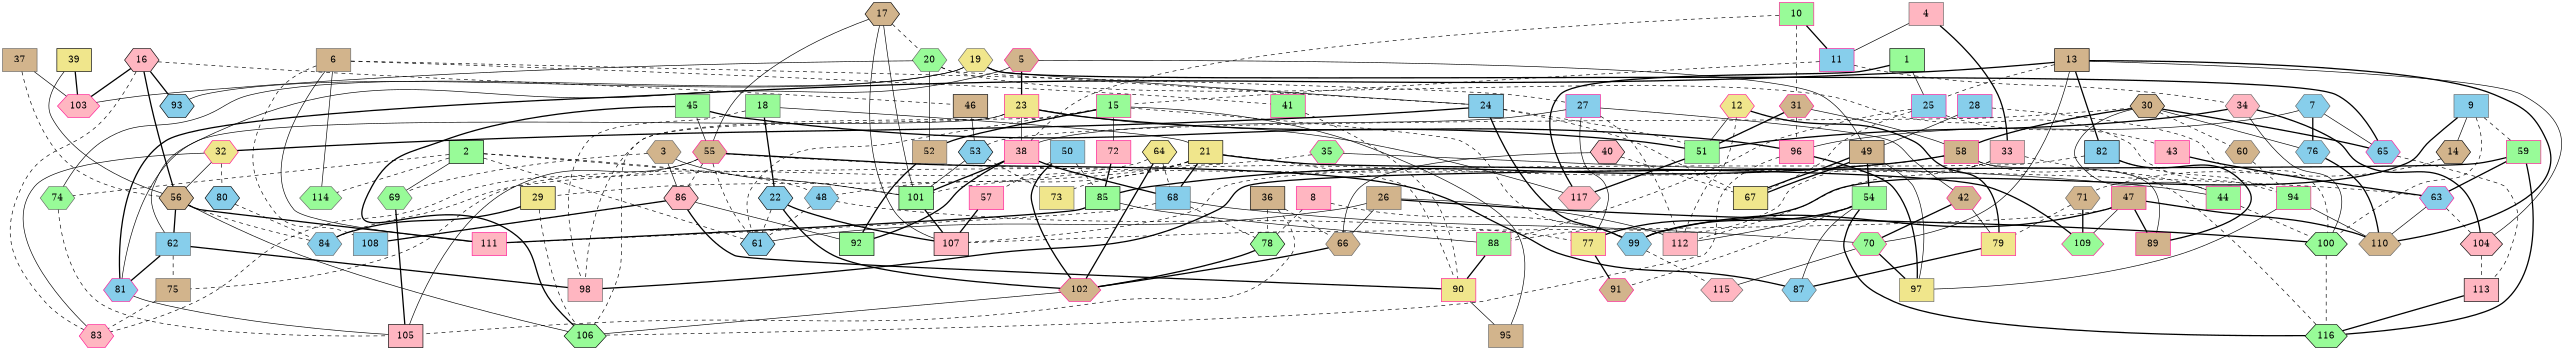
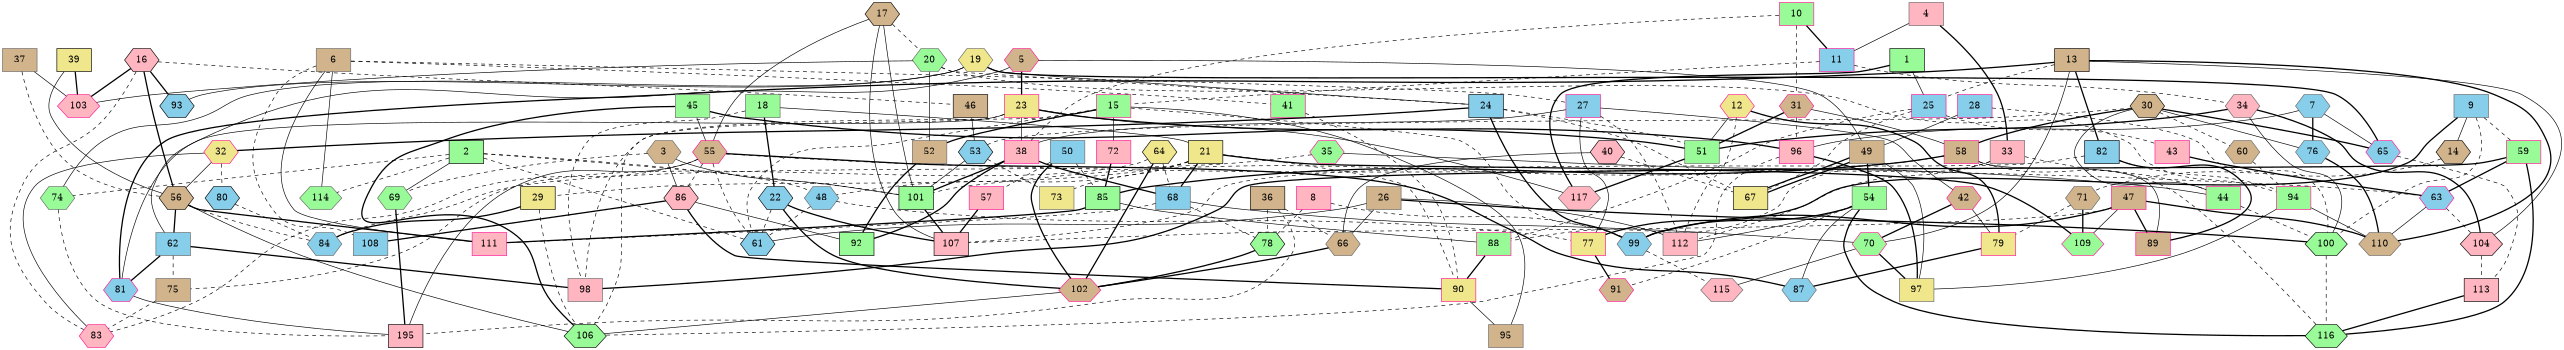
(1867, 152) -> (1867, 152)
(406, 336) -> (406, 336)
